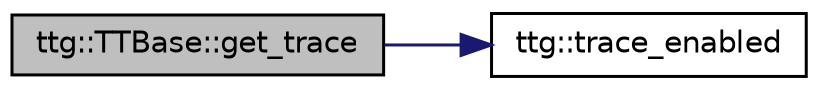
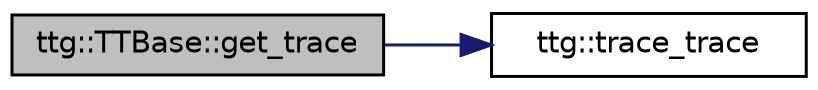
(649, 45) -> (649, 45)
